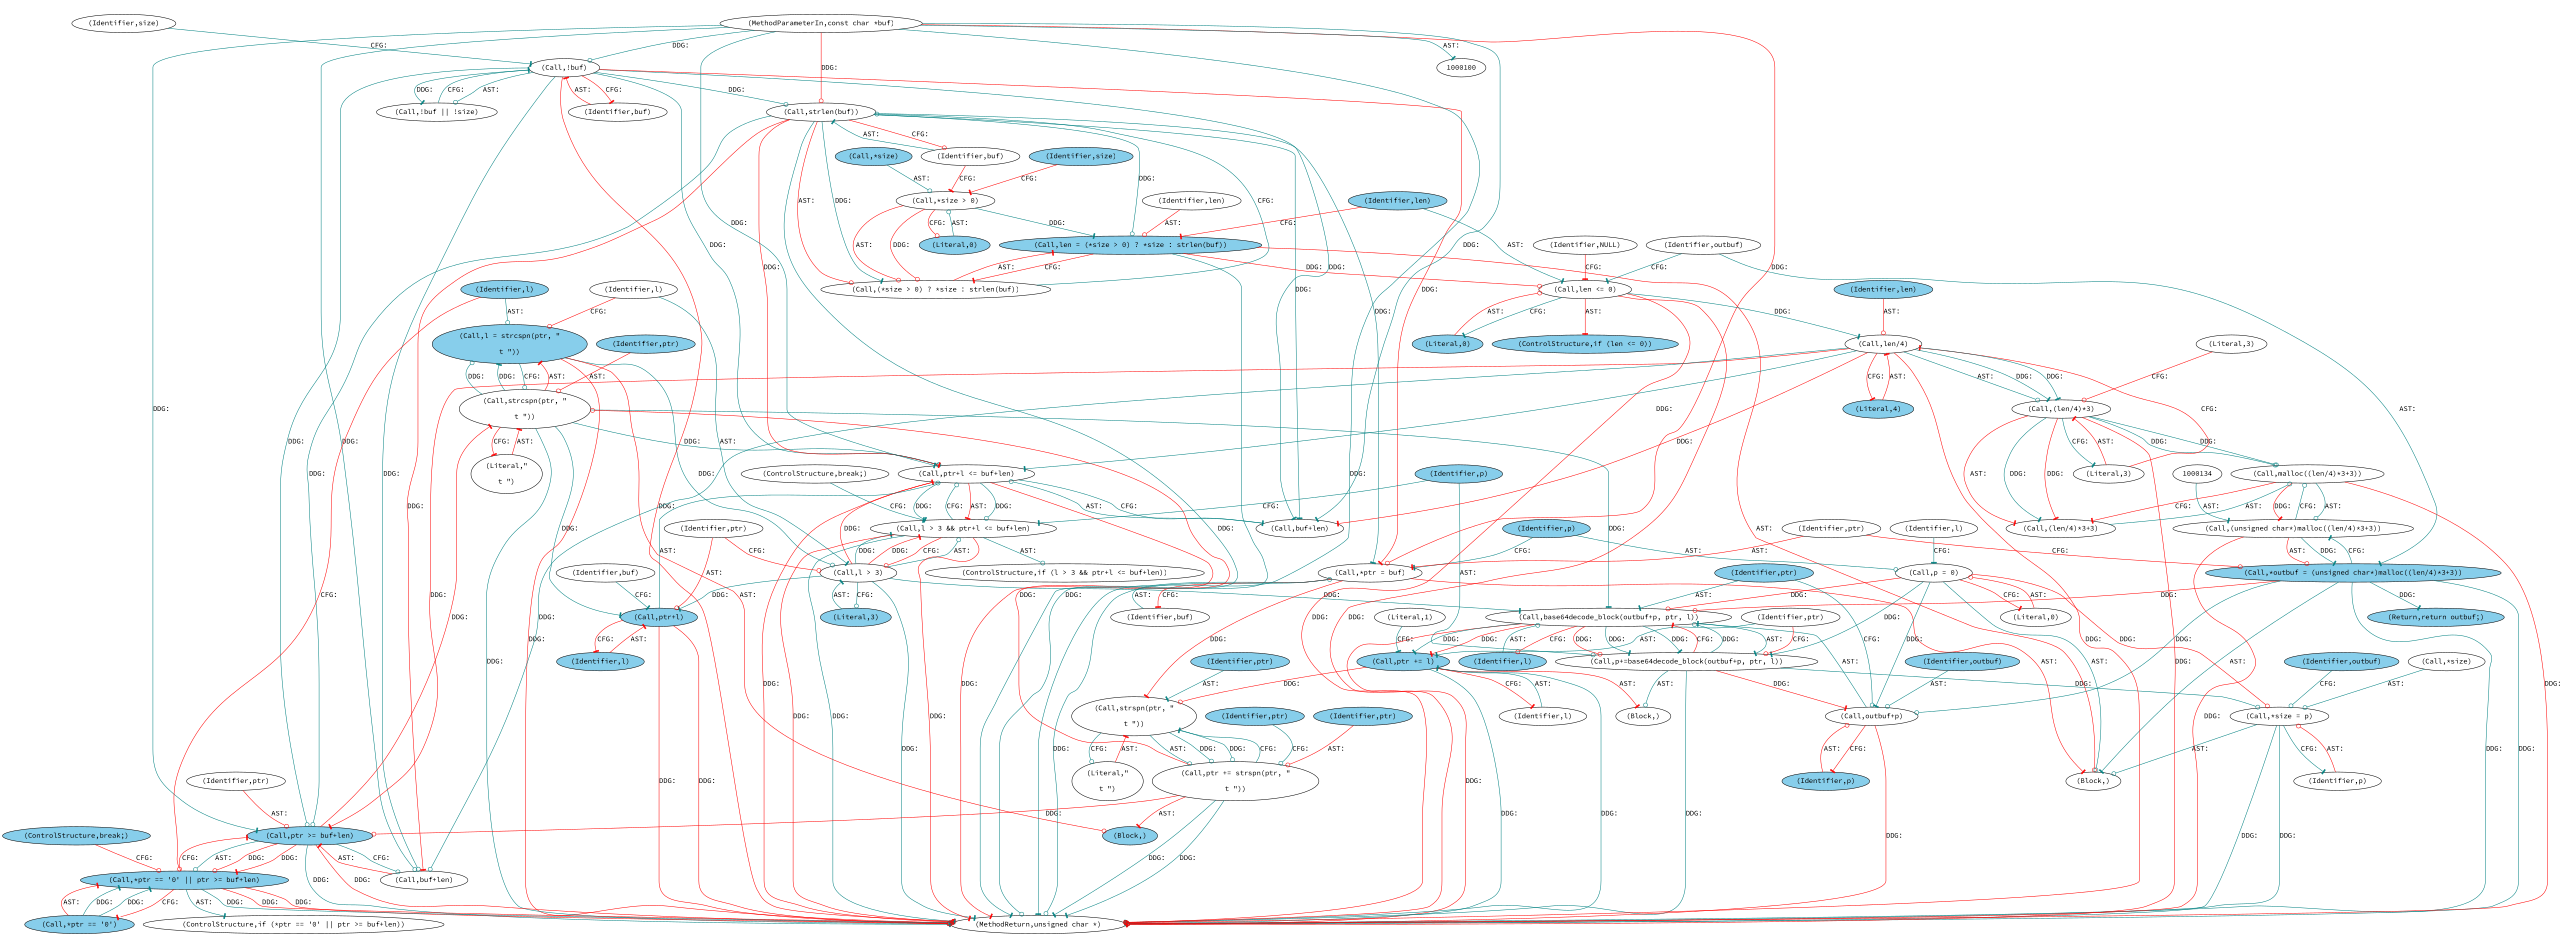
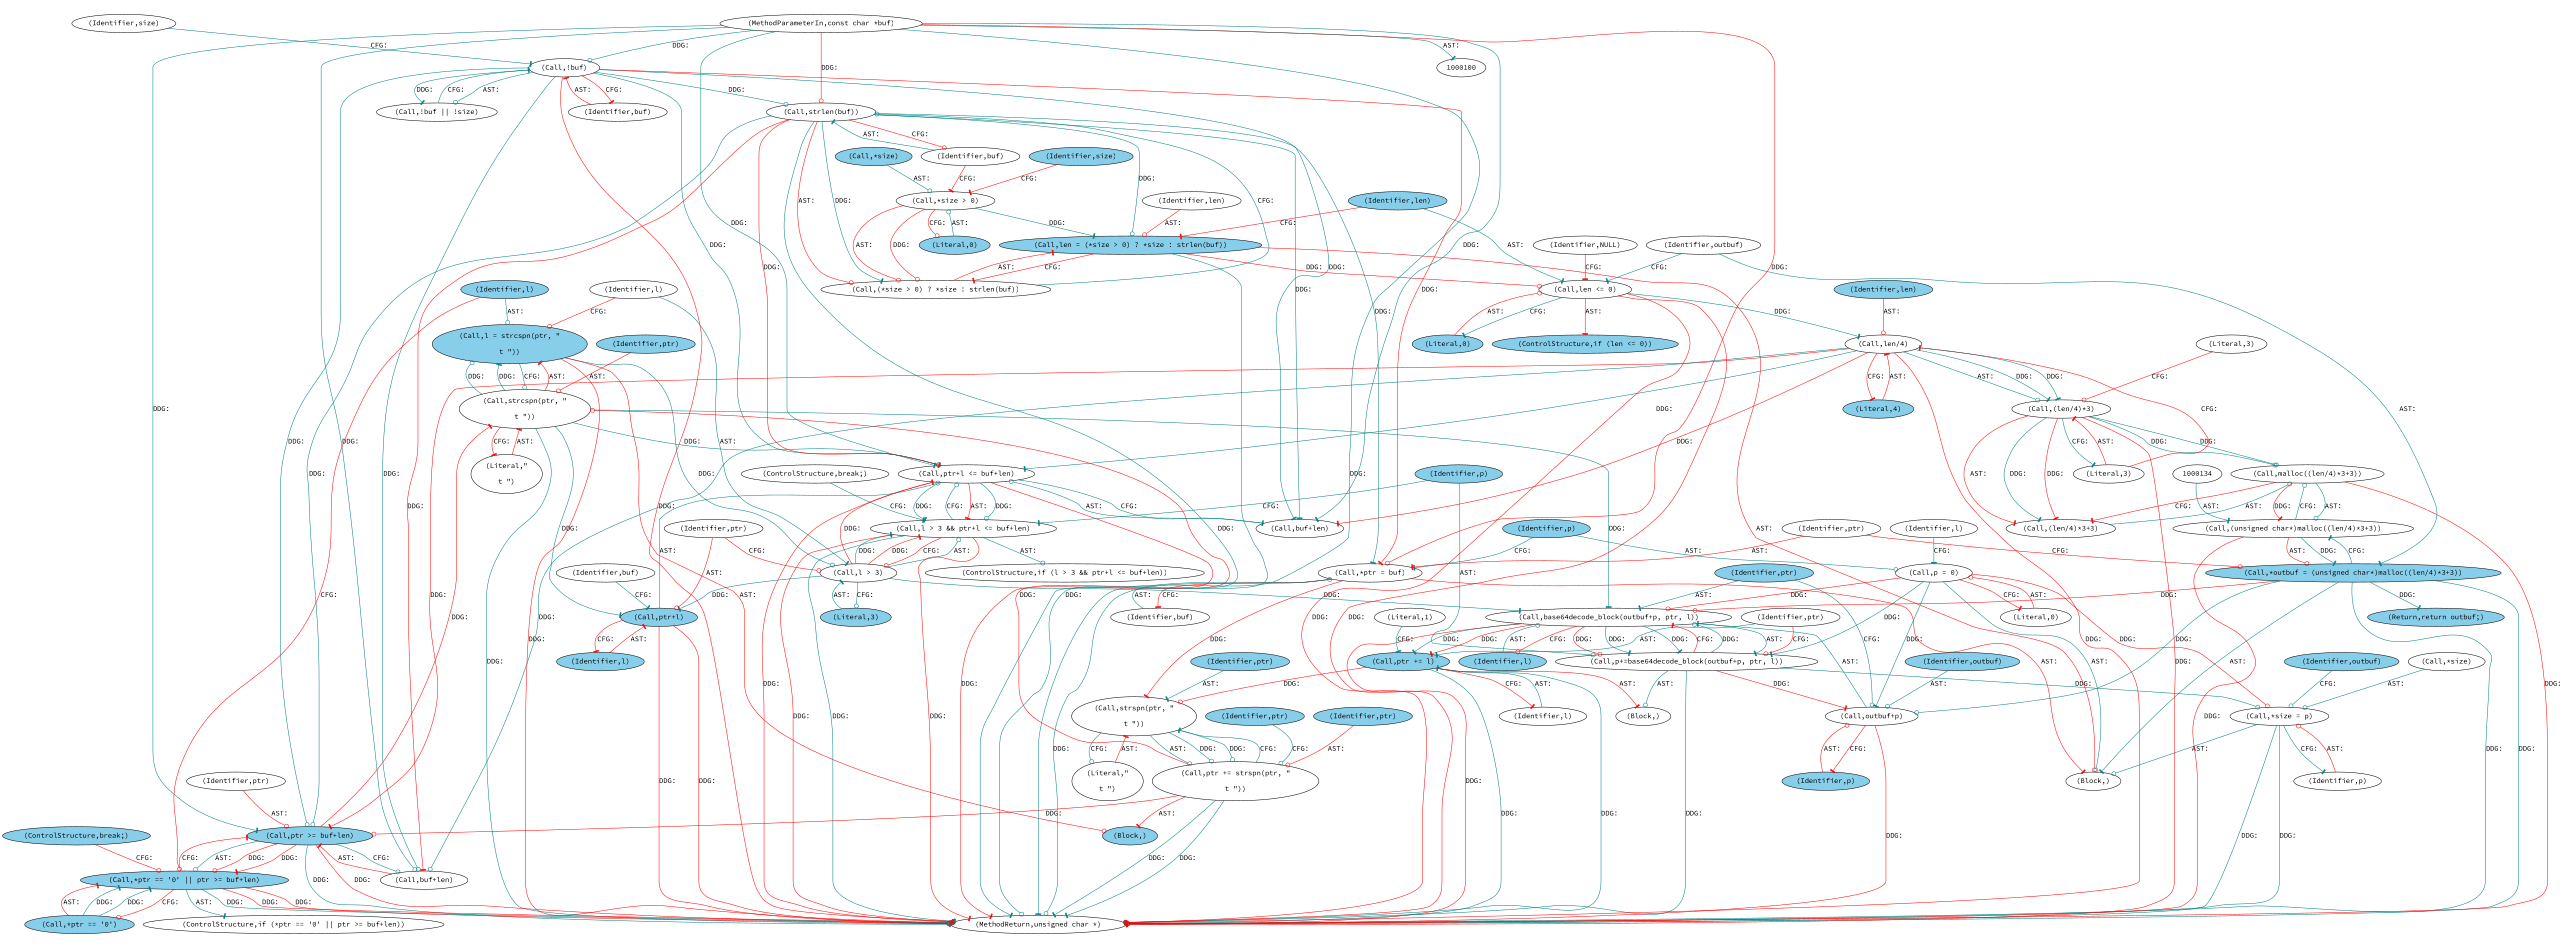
(902, 769) -> none
(149, 907) -> (149, 907)
